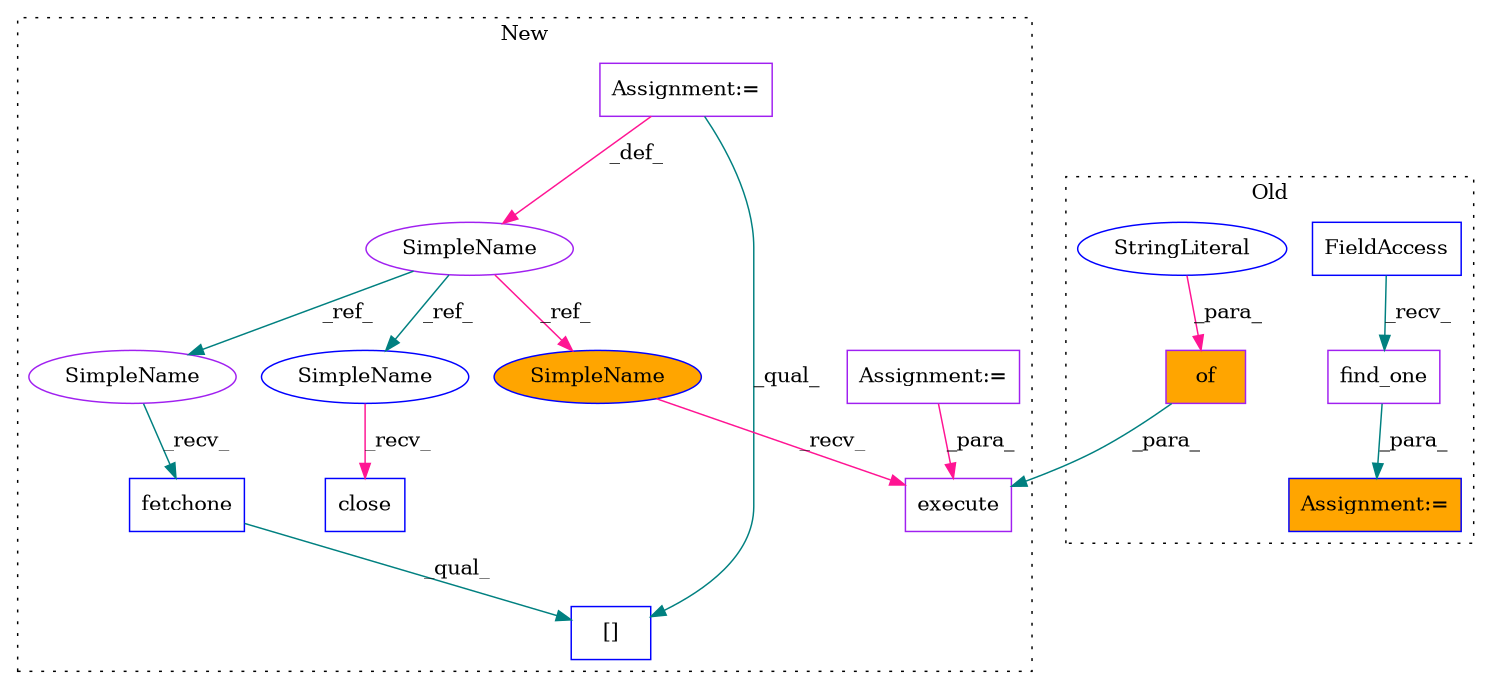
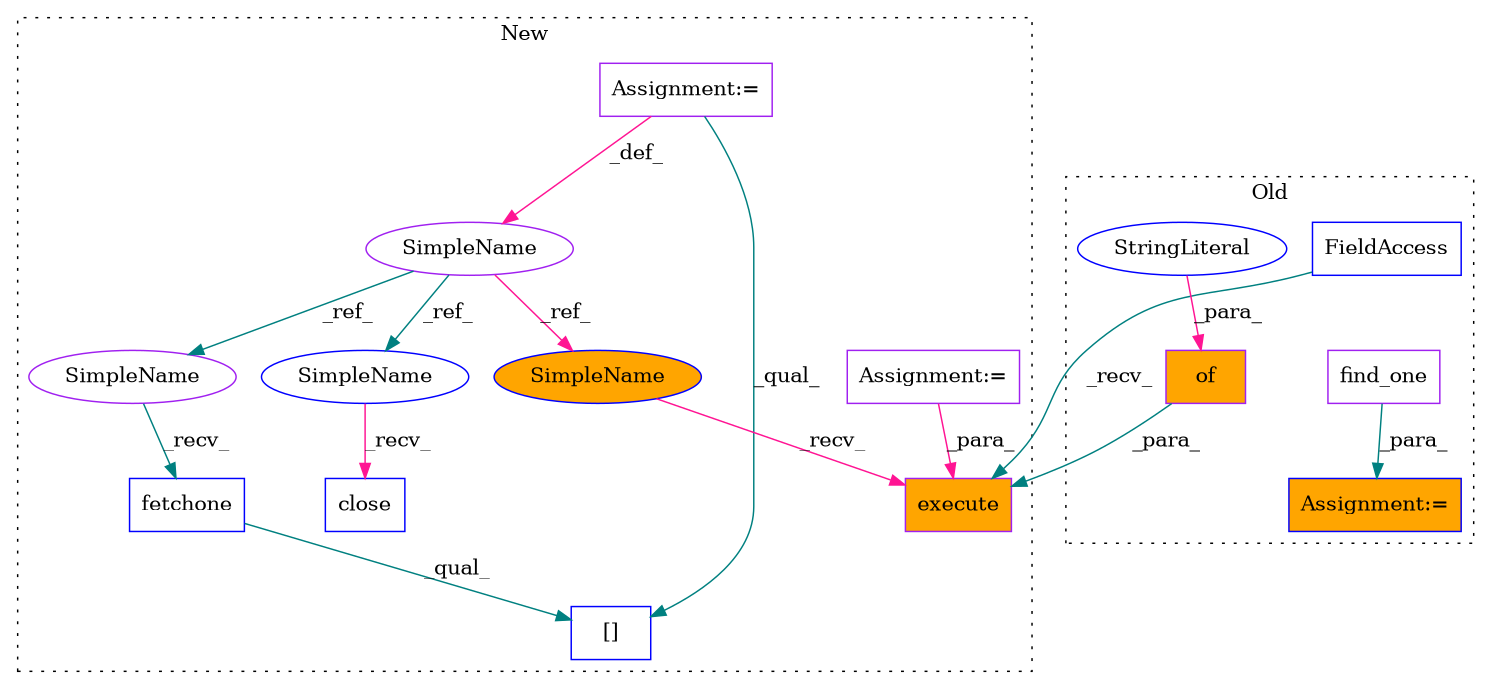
(1386, 305) -> (1125, 322)
(958, 505) -> (958, 505)
